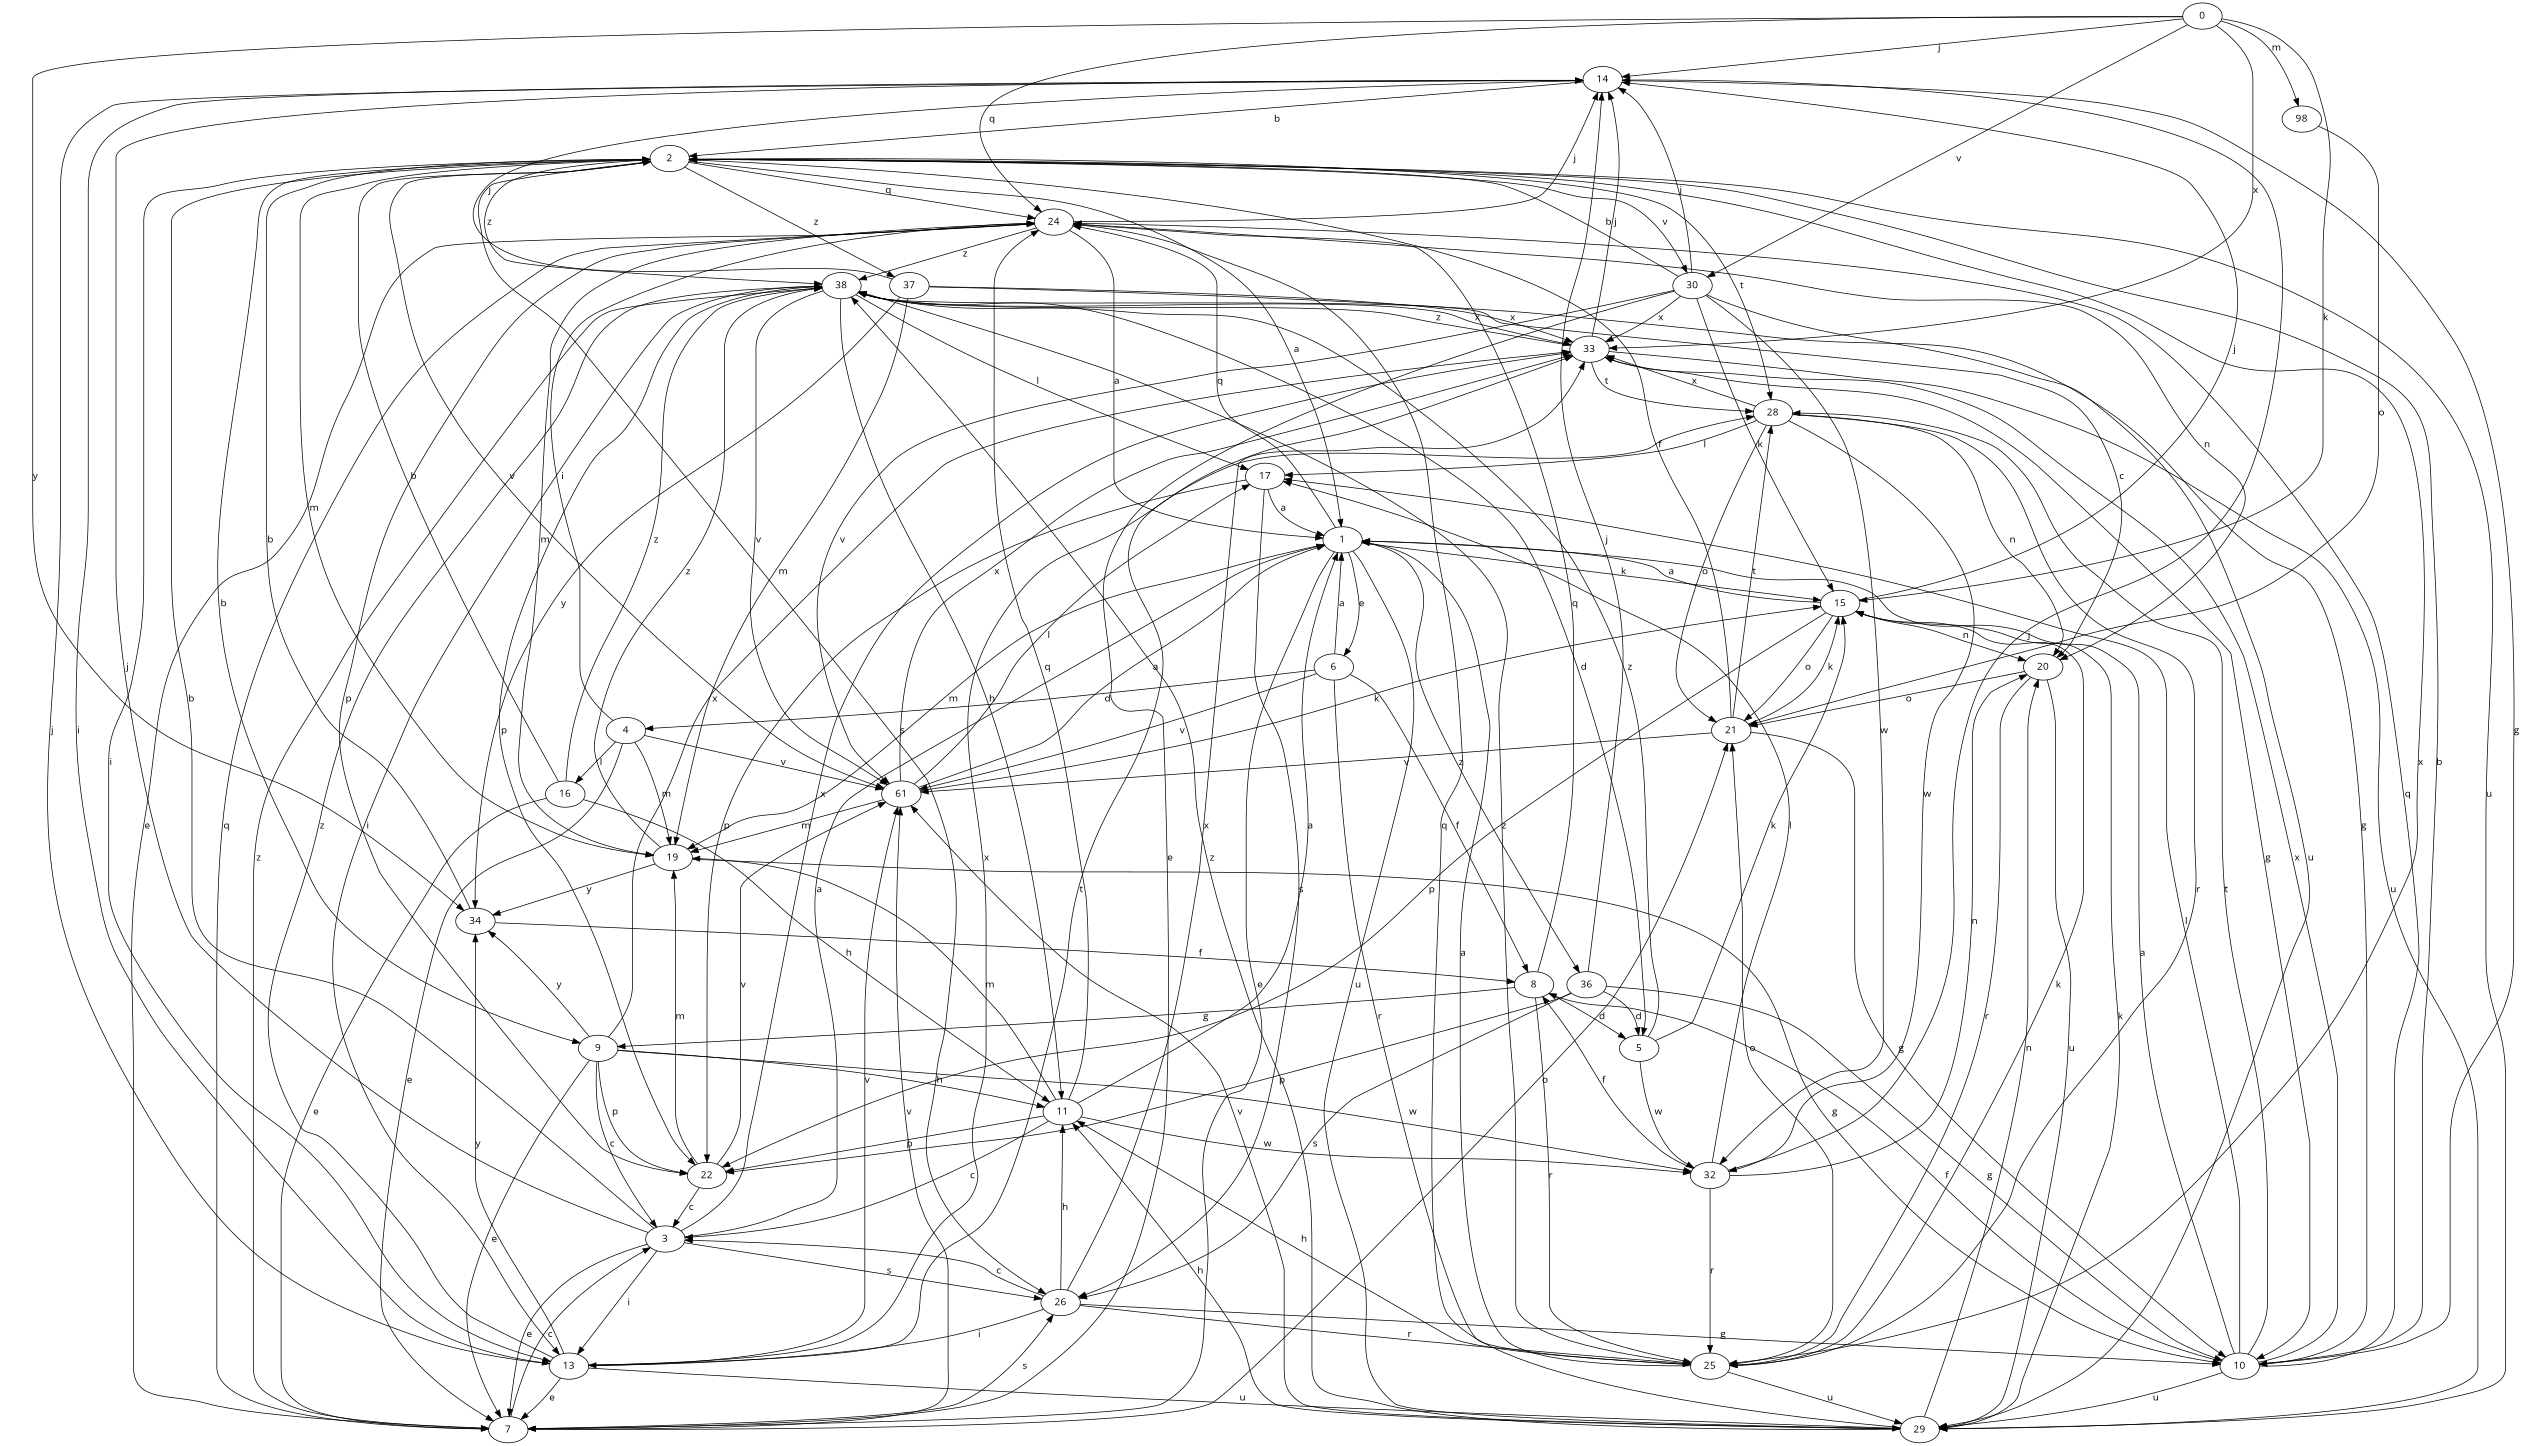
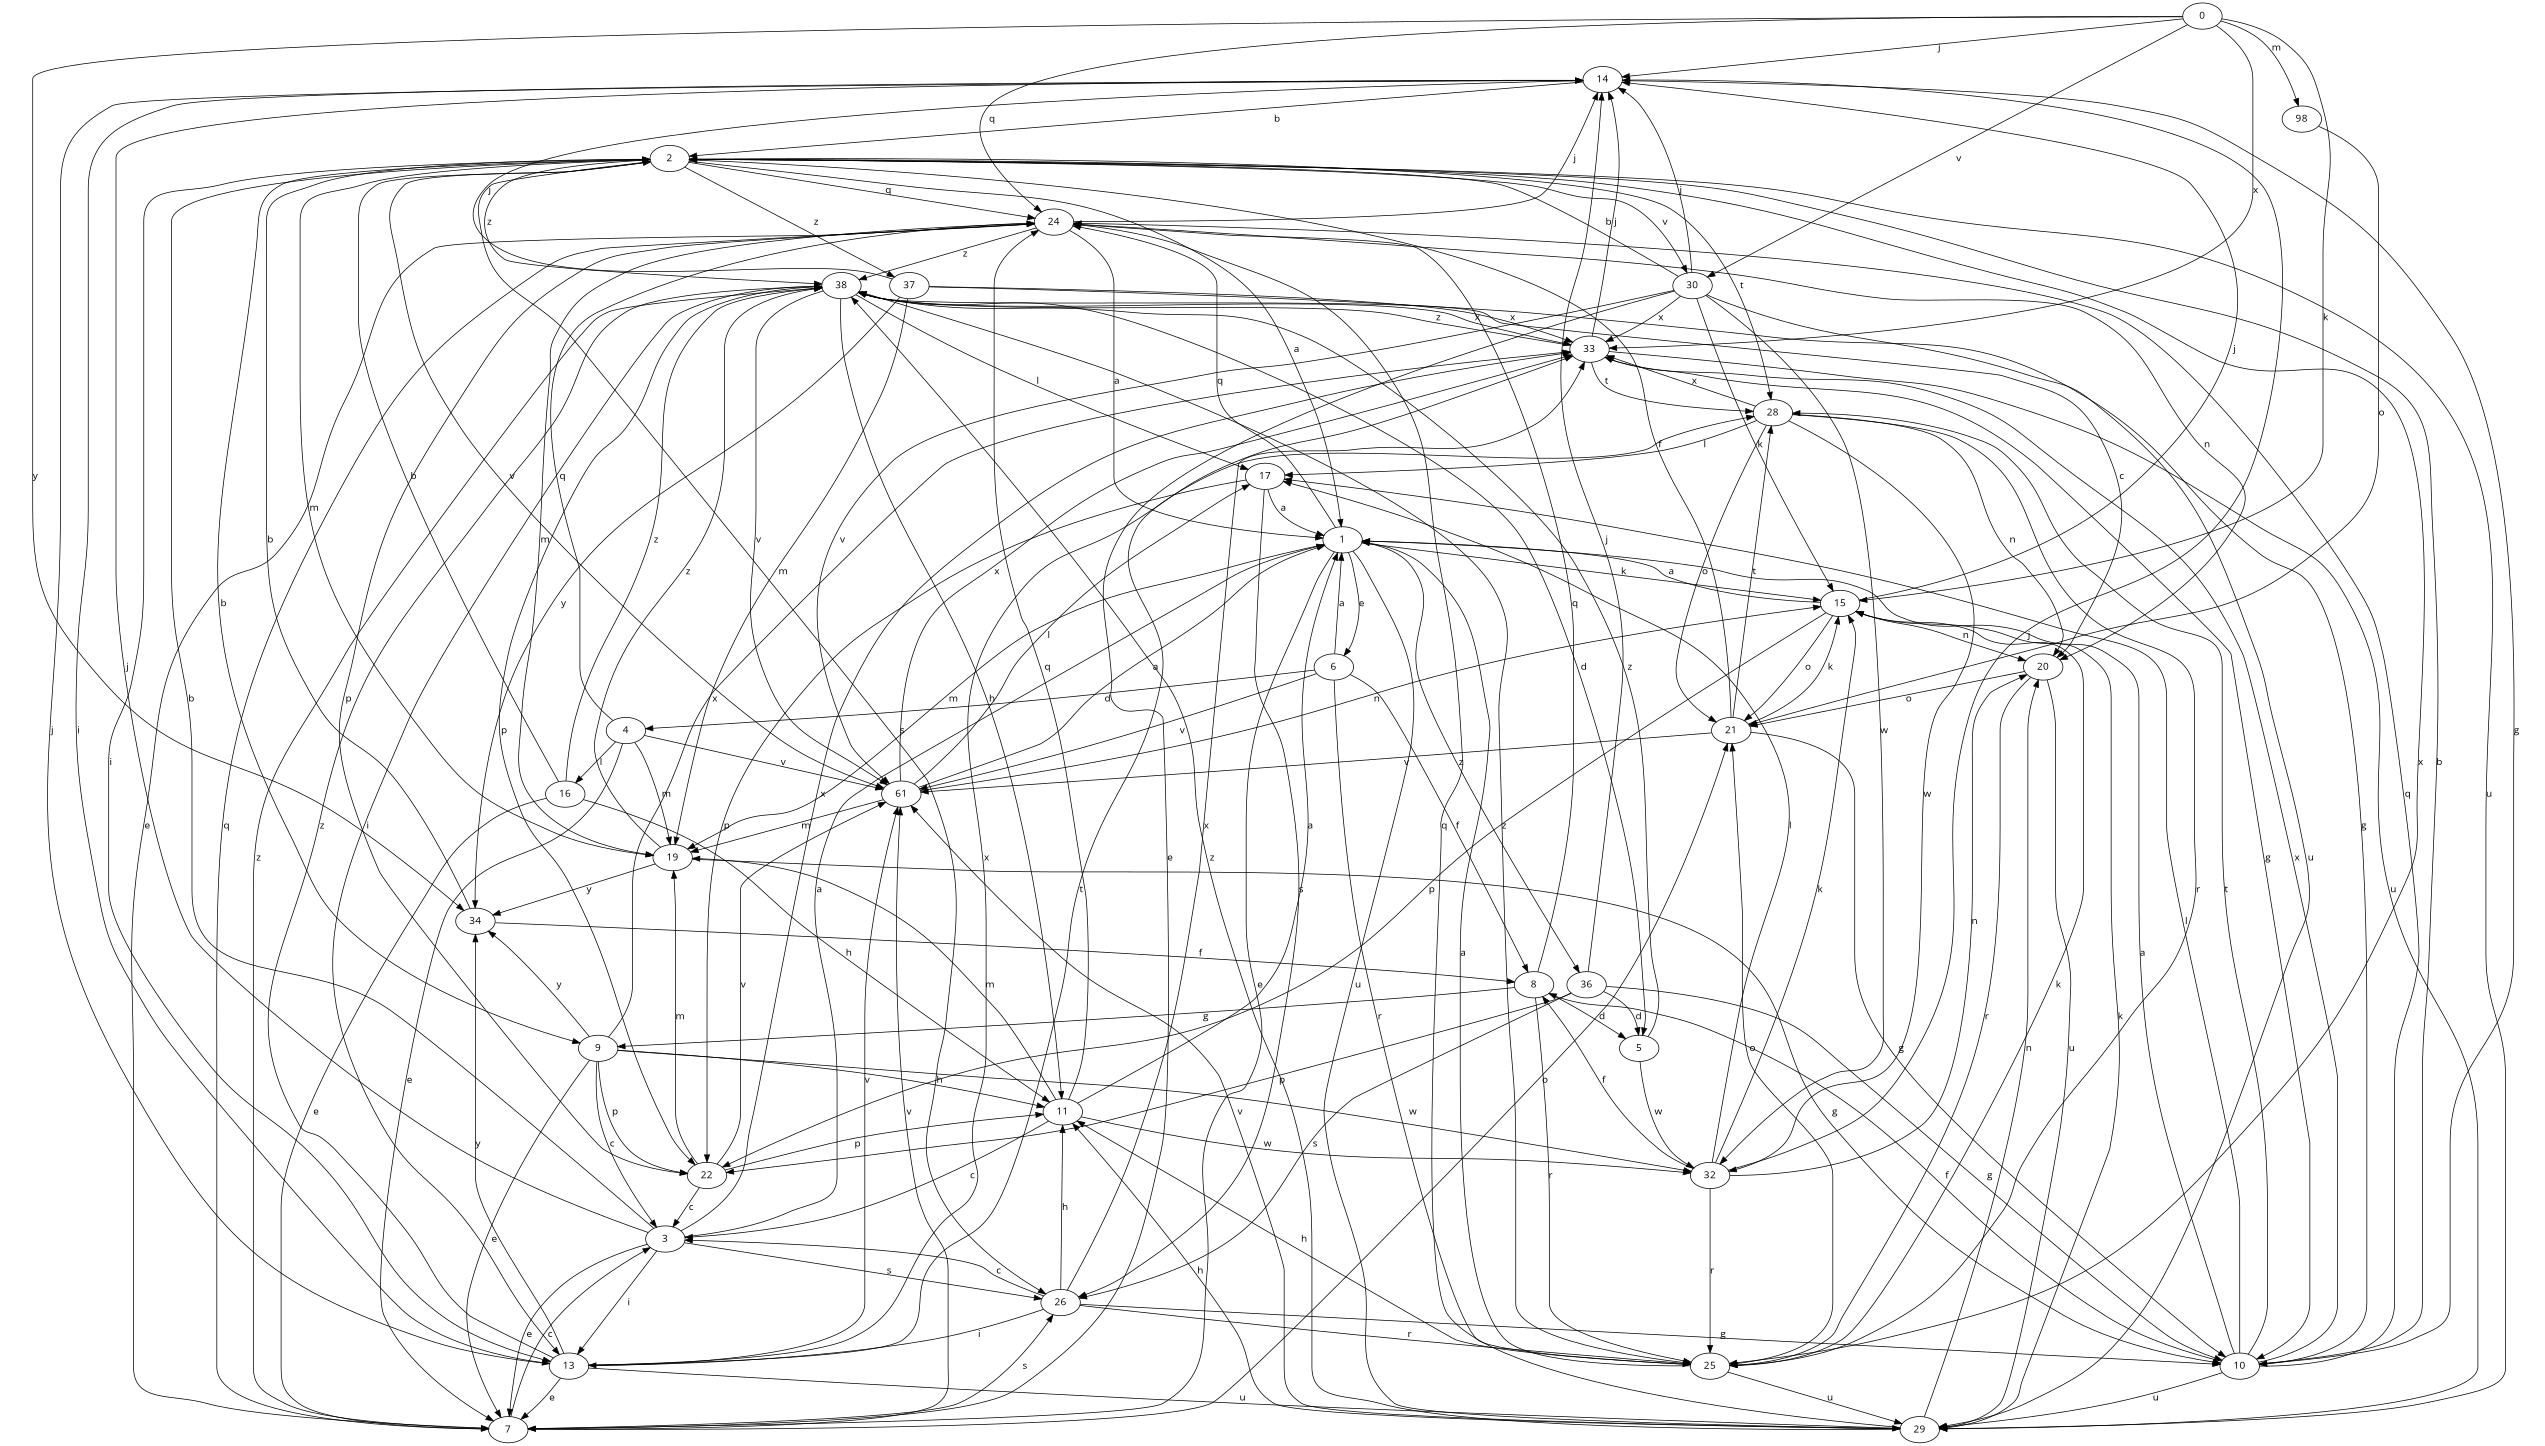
(563, 476) -> (563, 476)
(1377, 699) -> (1377, 699)
(1763, 842) -> (1814, 900)
(889, 1143) -> (879, 1134)
